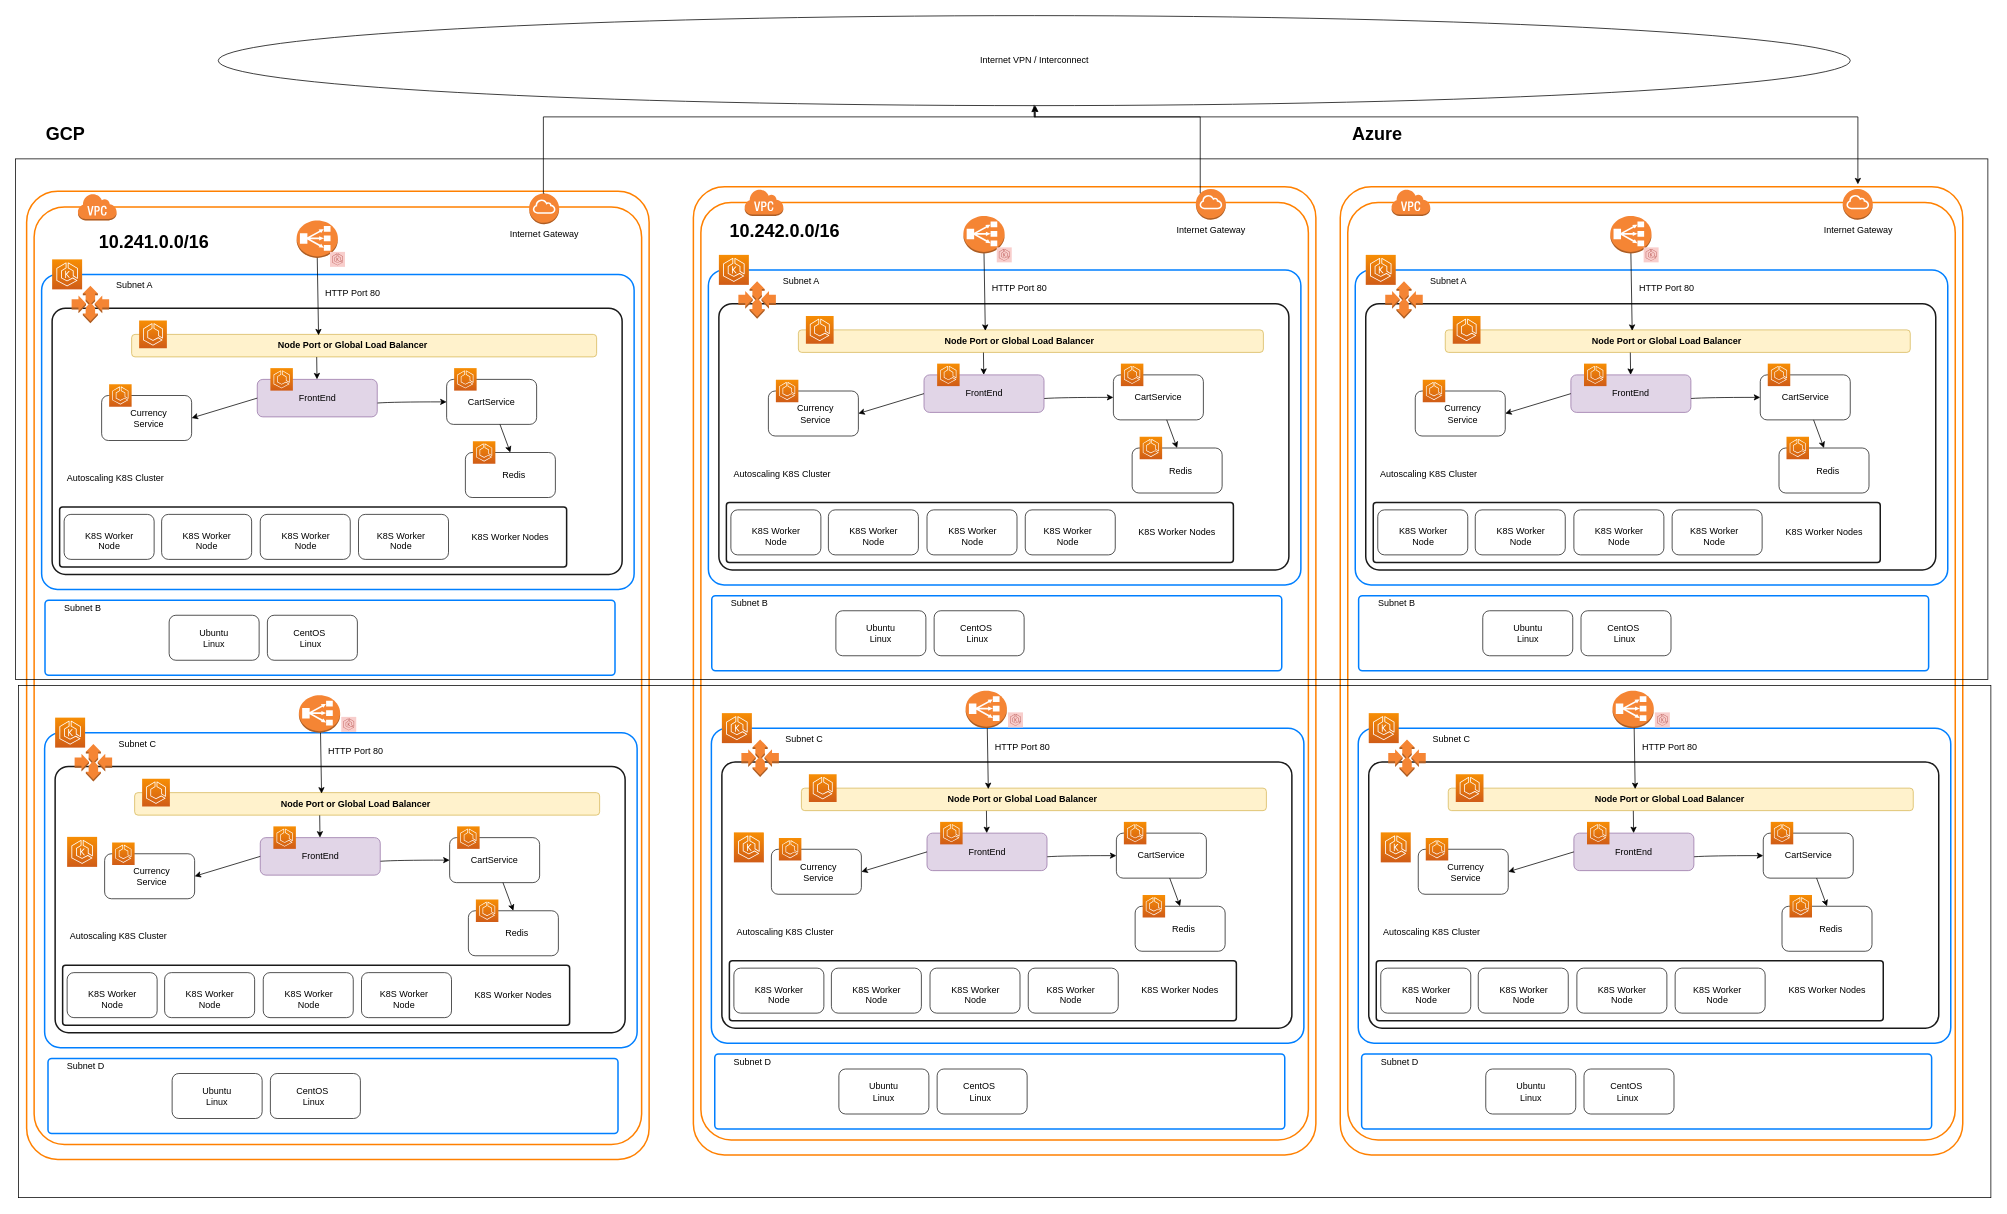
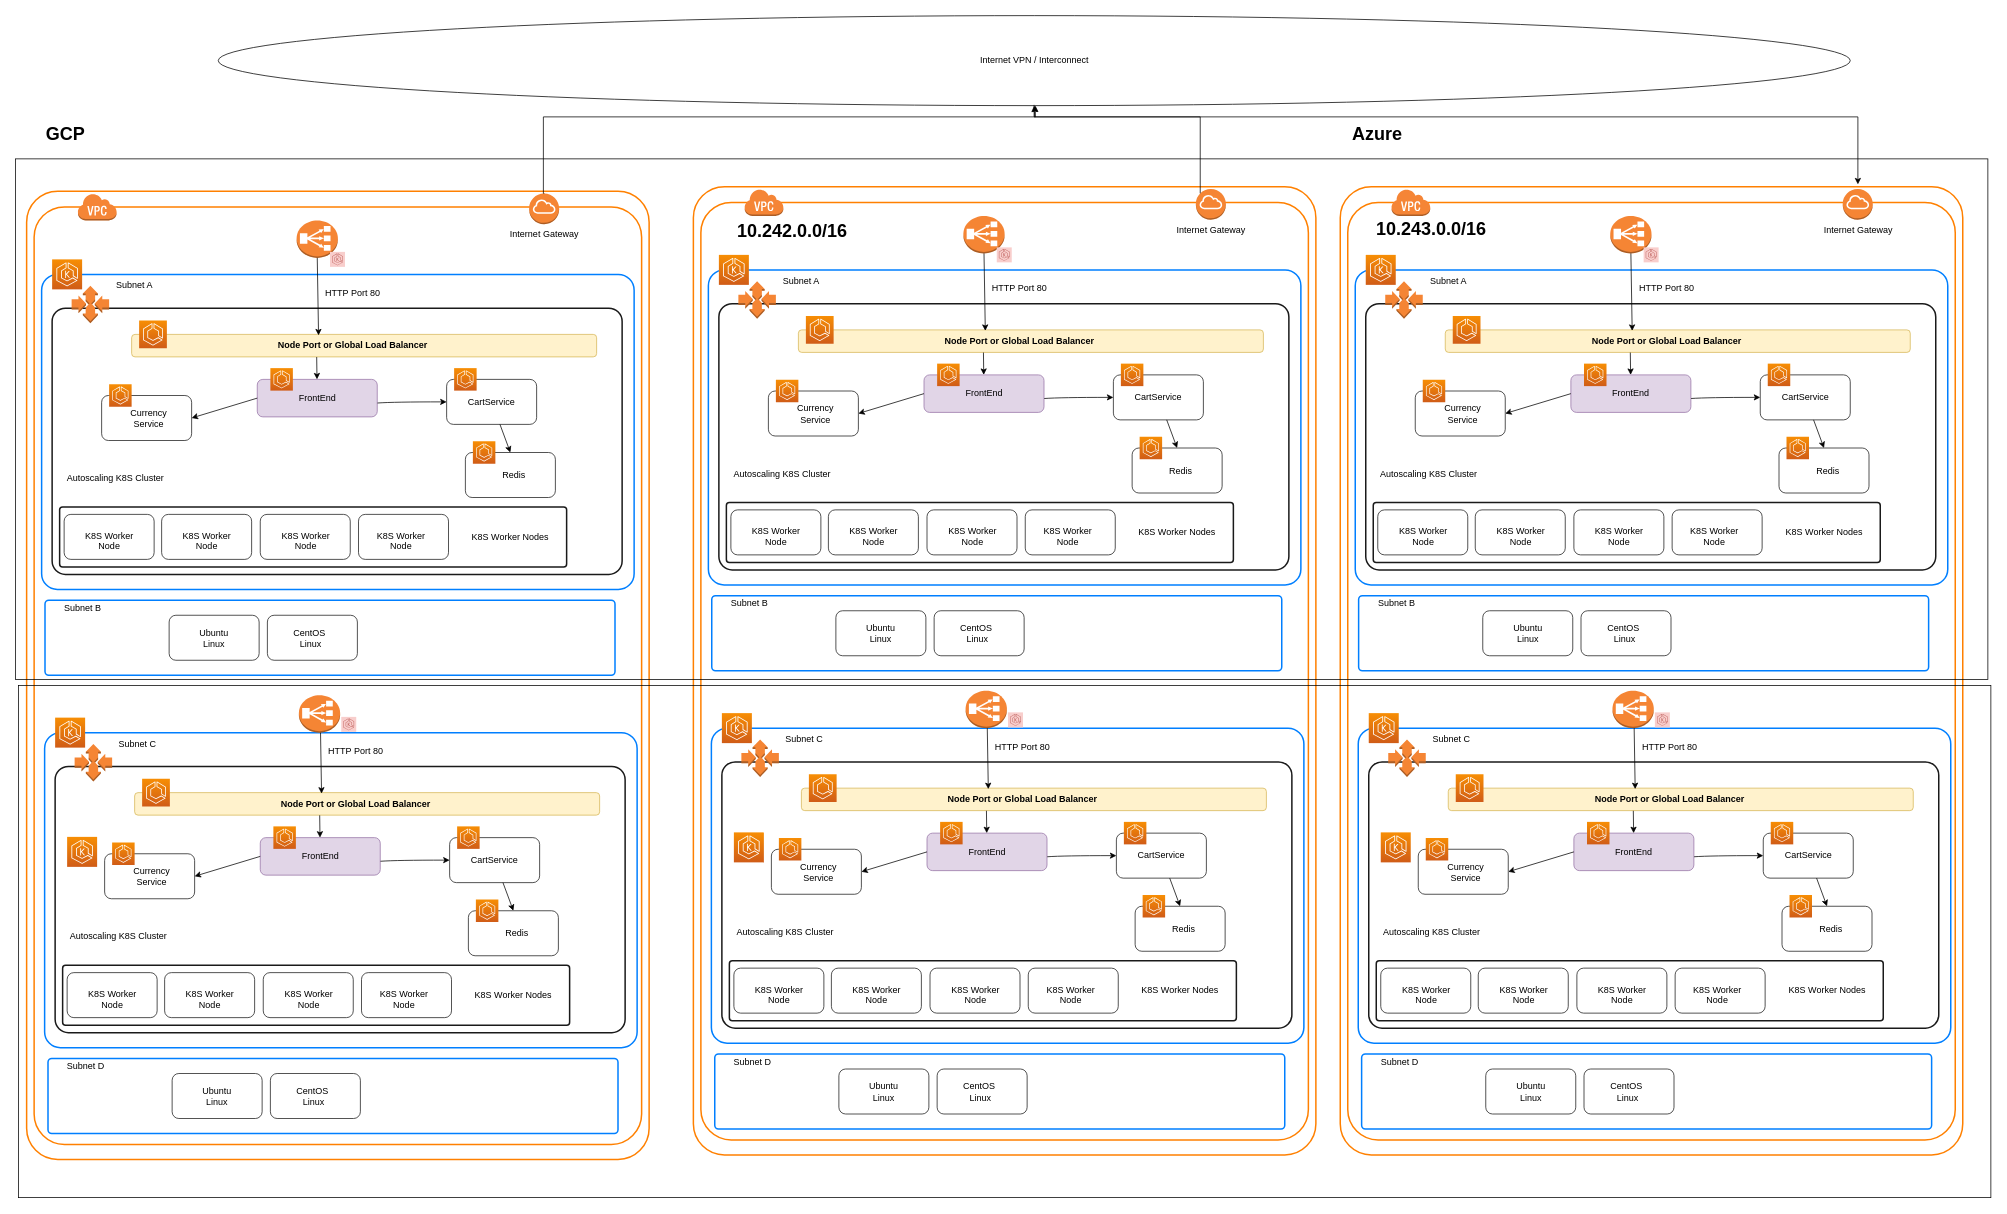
none -> (1431, 229)
(785, 231) -> (792, 231)
(154, 242) -> none
